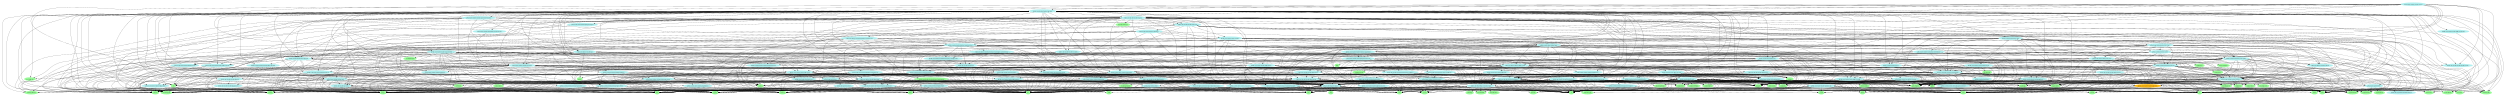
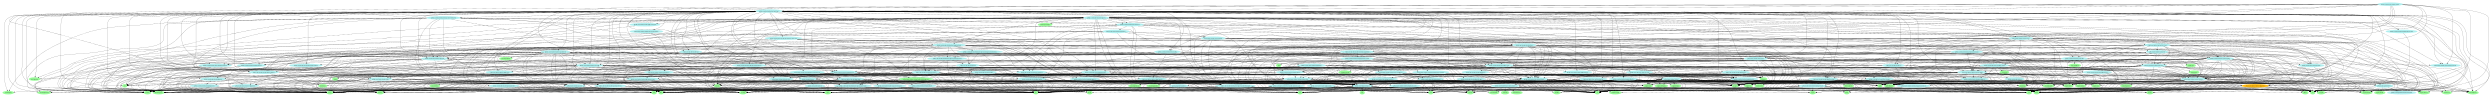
(698, 86) -> none
